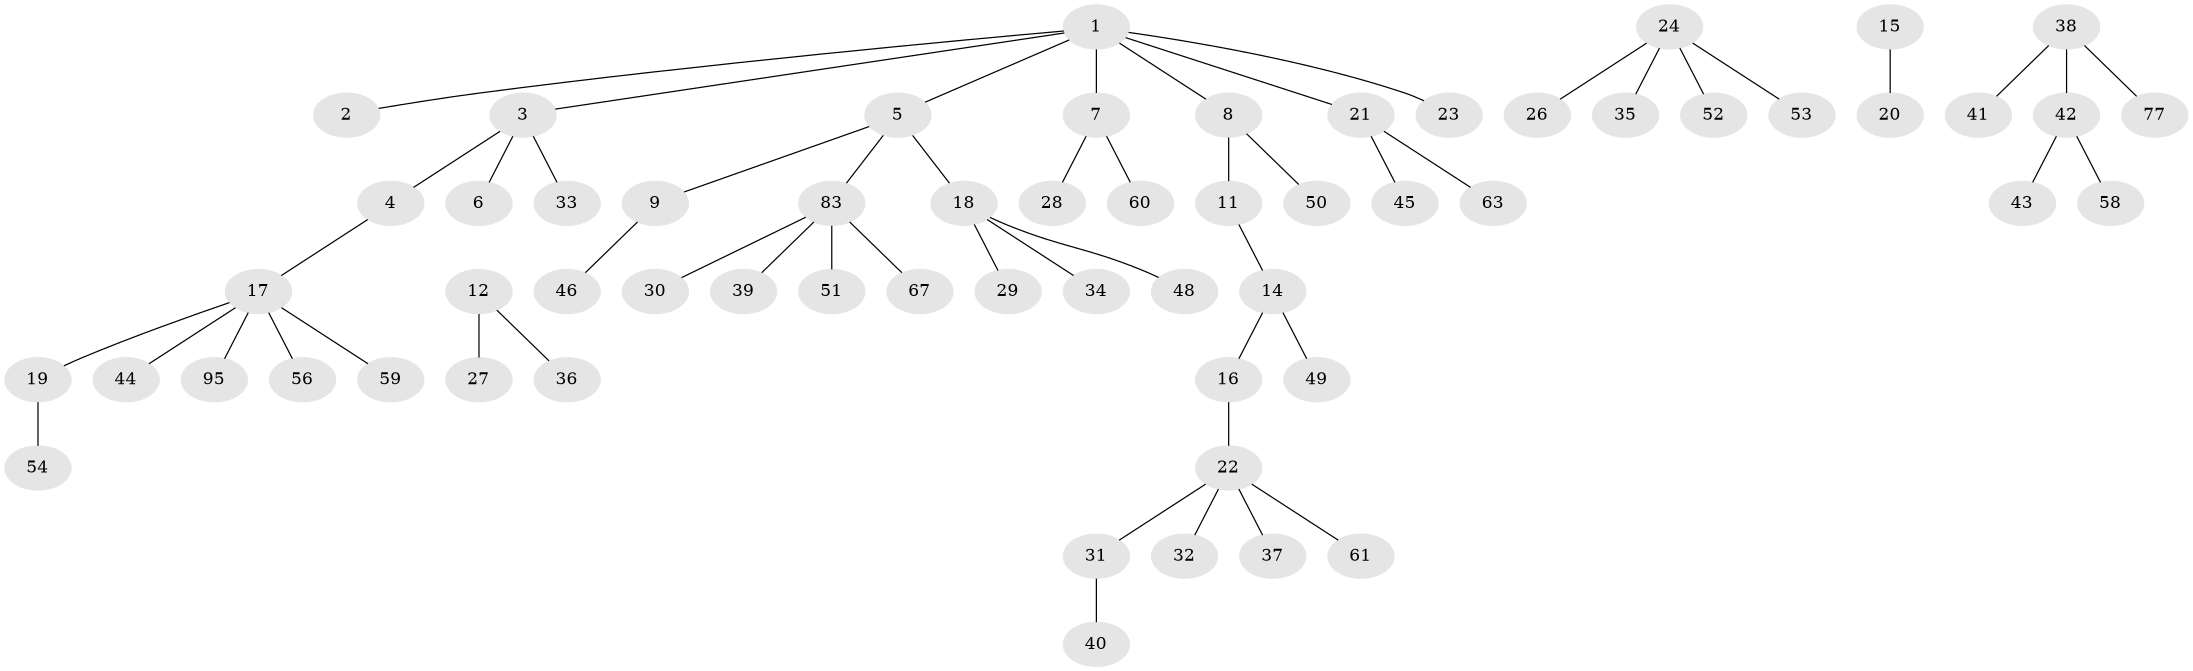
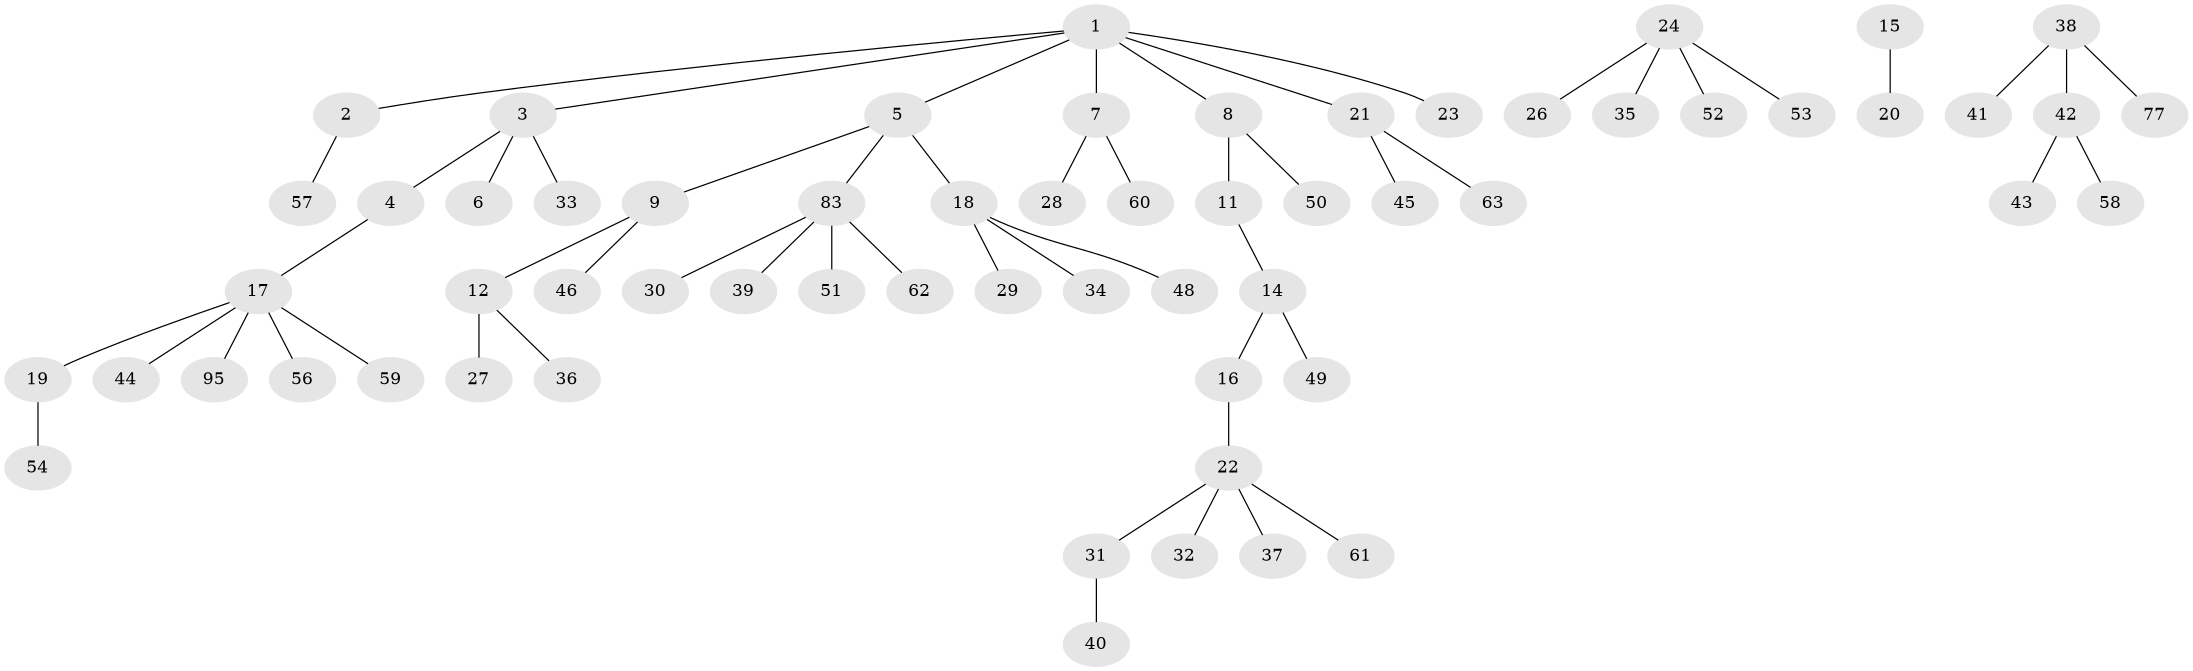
none -> (303, 203)
none -> (567, 247)
(920, 292) -> (920, 292)
